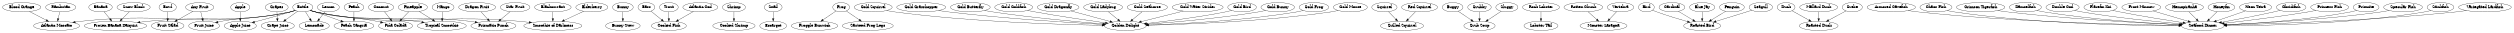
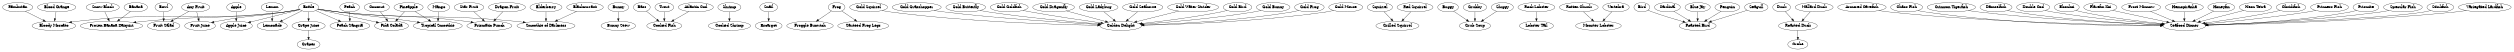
none -> (2067, 7)
(277, 15) -> (309, 34)
(1837, 16) -> (1798, 34)
(57, 26) -> (54, 26)
(1604, 26) -> (1598, 26)
